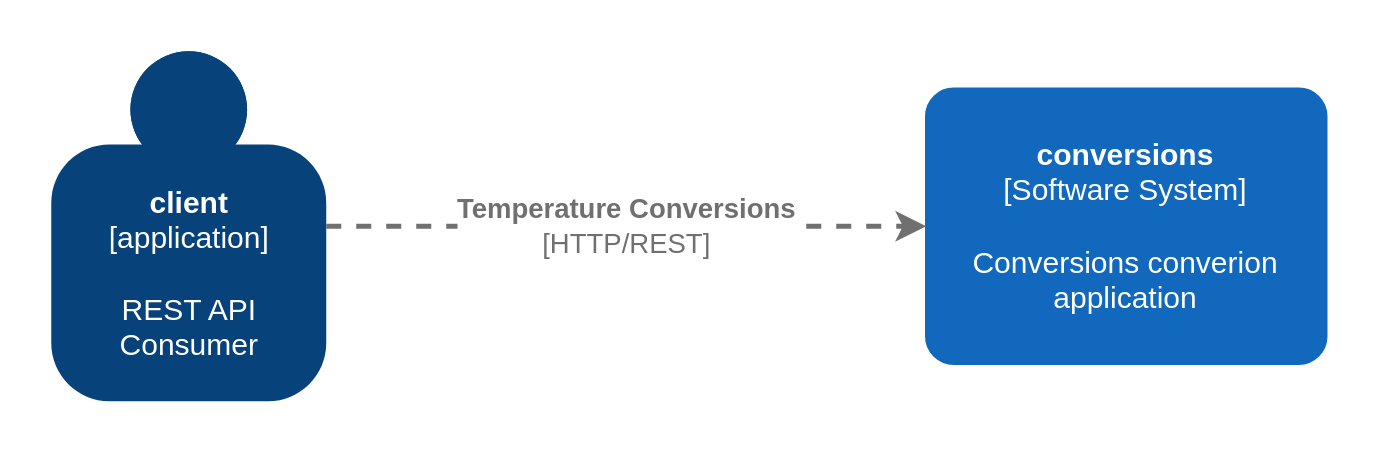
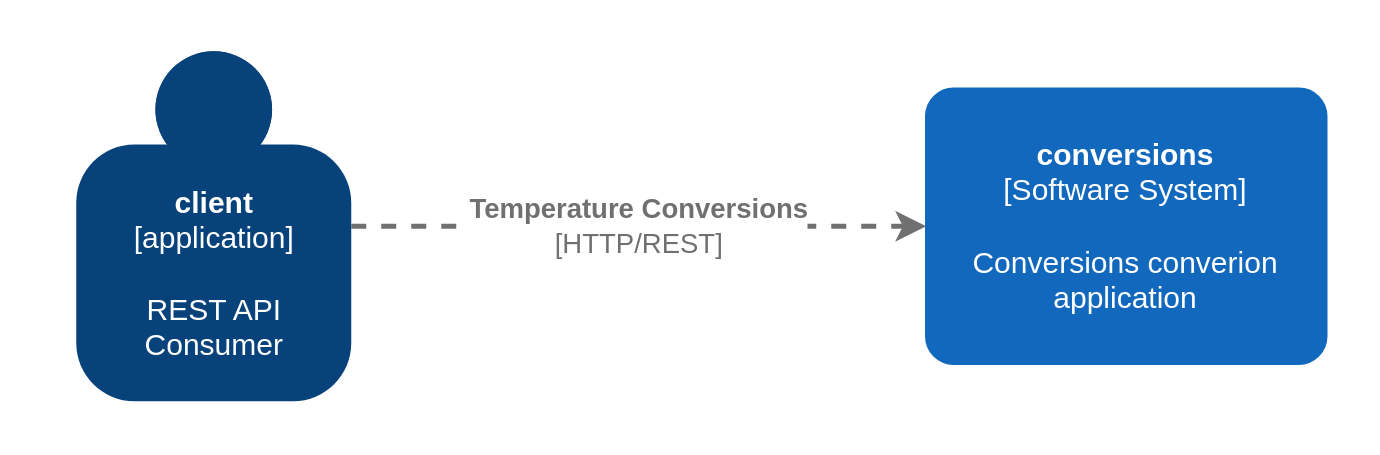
(189, 226) -> (214, 226)
